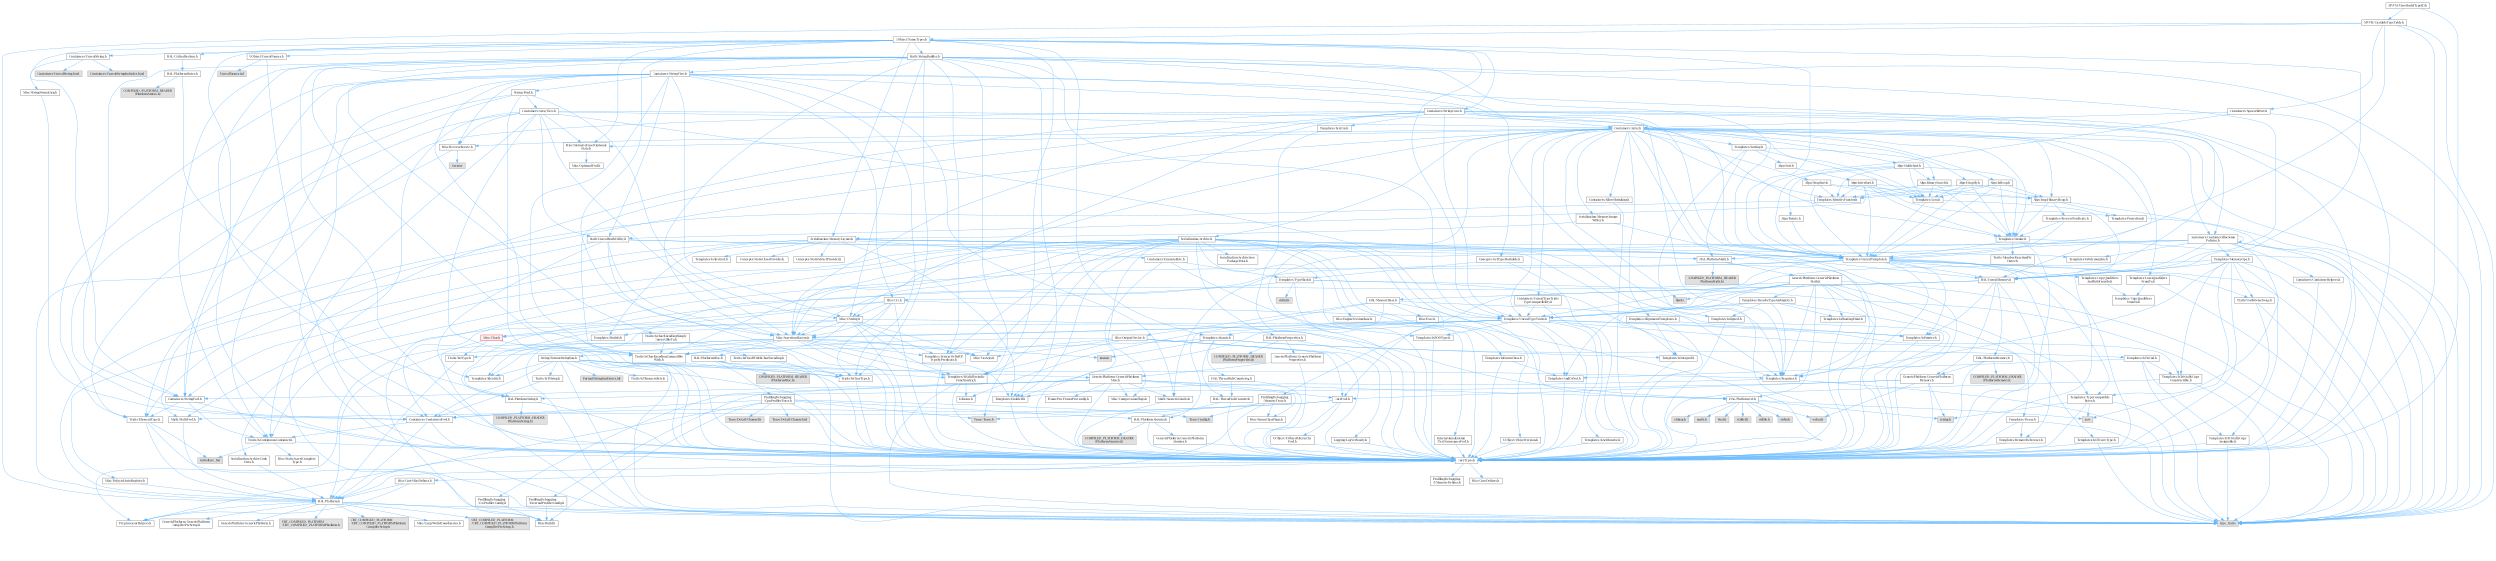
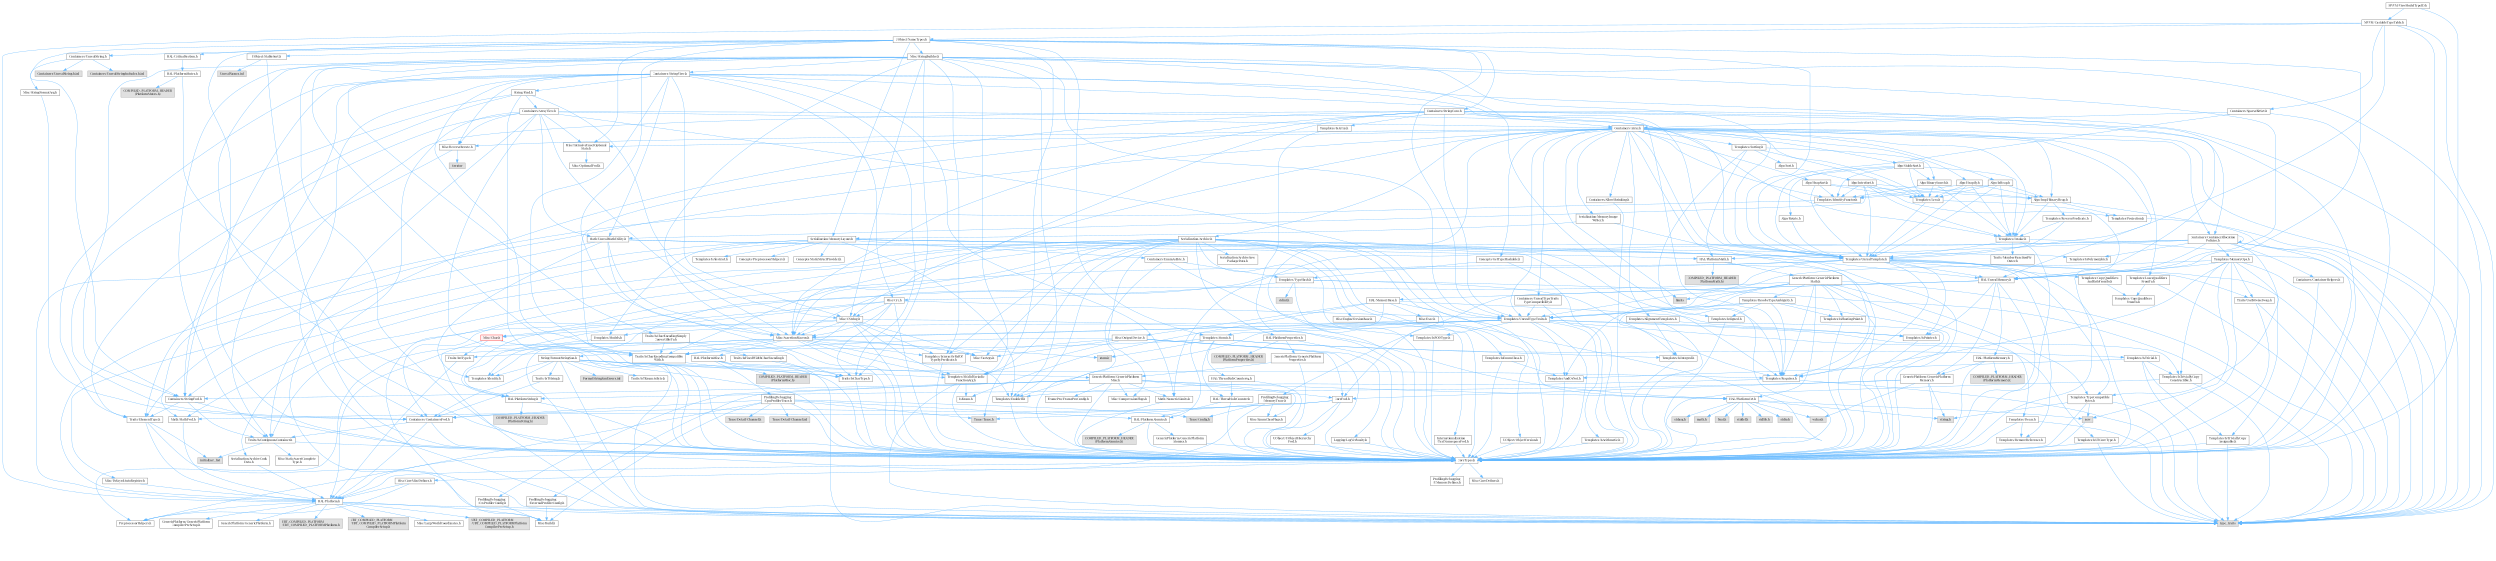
(267, 57) -> (267, 57)
(925, 57) -> (925, 57)
(762, 260) -> (762, 260)
(1744, 455) -> (1787, 456)
